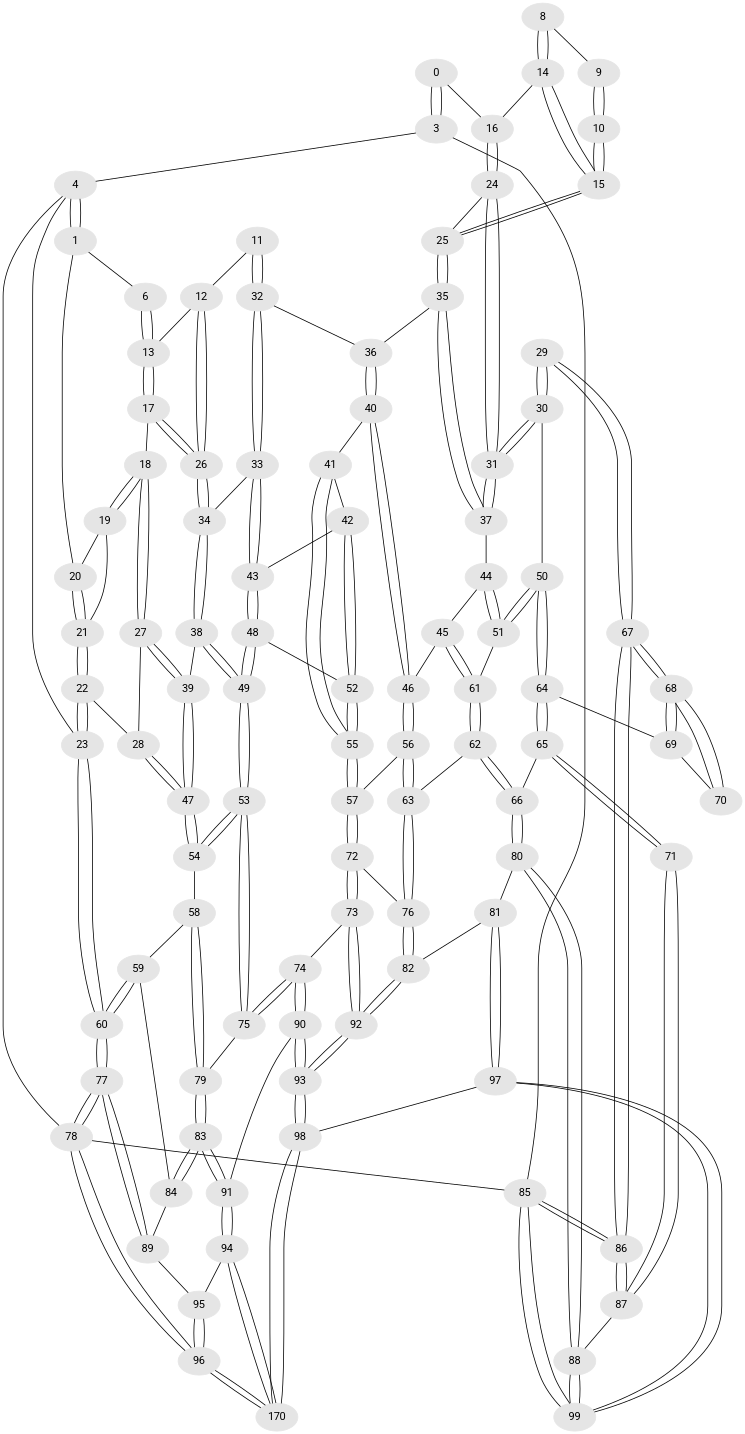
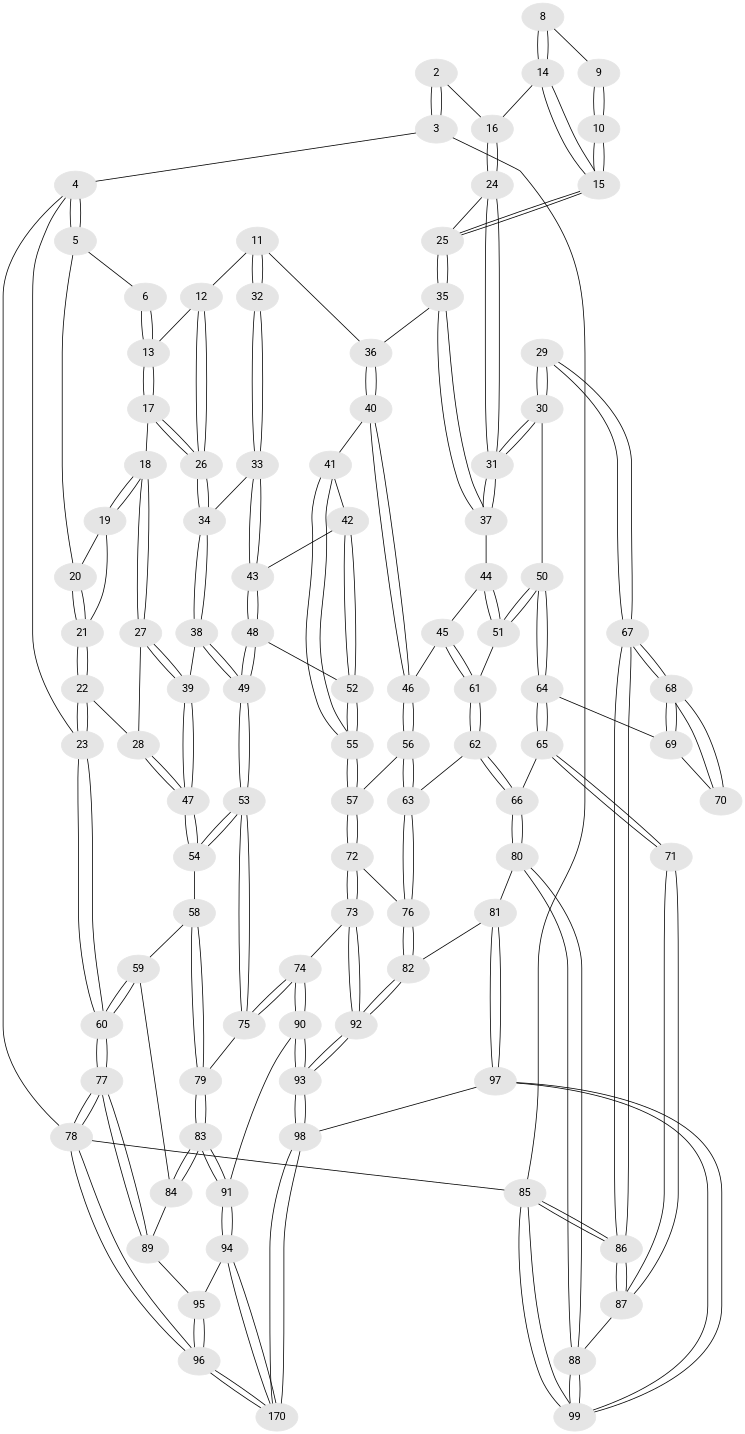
(436, 73) -> (436, 73)
(75, 241) -> (75, 241)
(314, 325) -> (314, 297)
